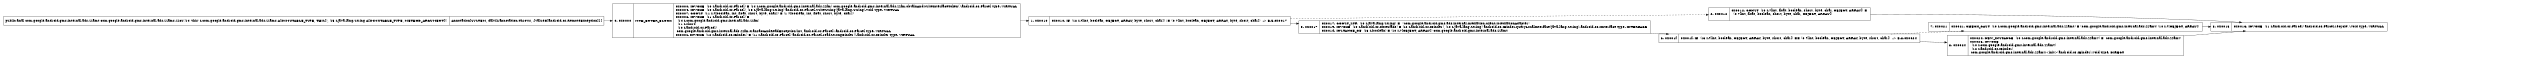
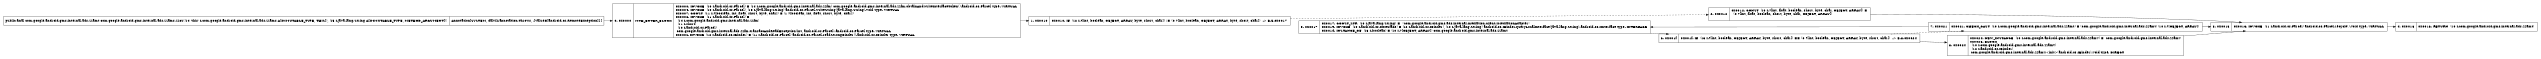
(1293, 24) -> (1791, 27)
none -> (2466, 27)
(1986, 42) -> (1985, 42)
